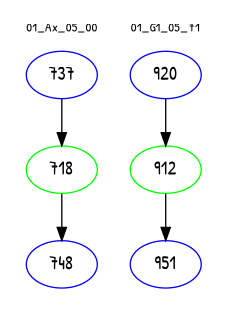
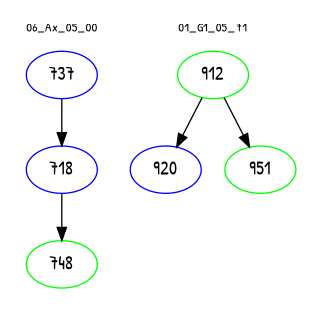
(62, 28) -> (62, 28)
(166, 116) -> (192, 116)
(62, 170) -> (62, 170)
(62, 264) -> (62, 264)
(166, 264) -> (260, 170)
